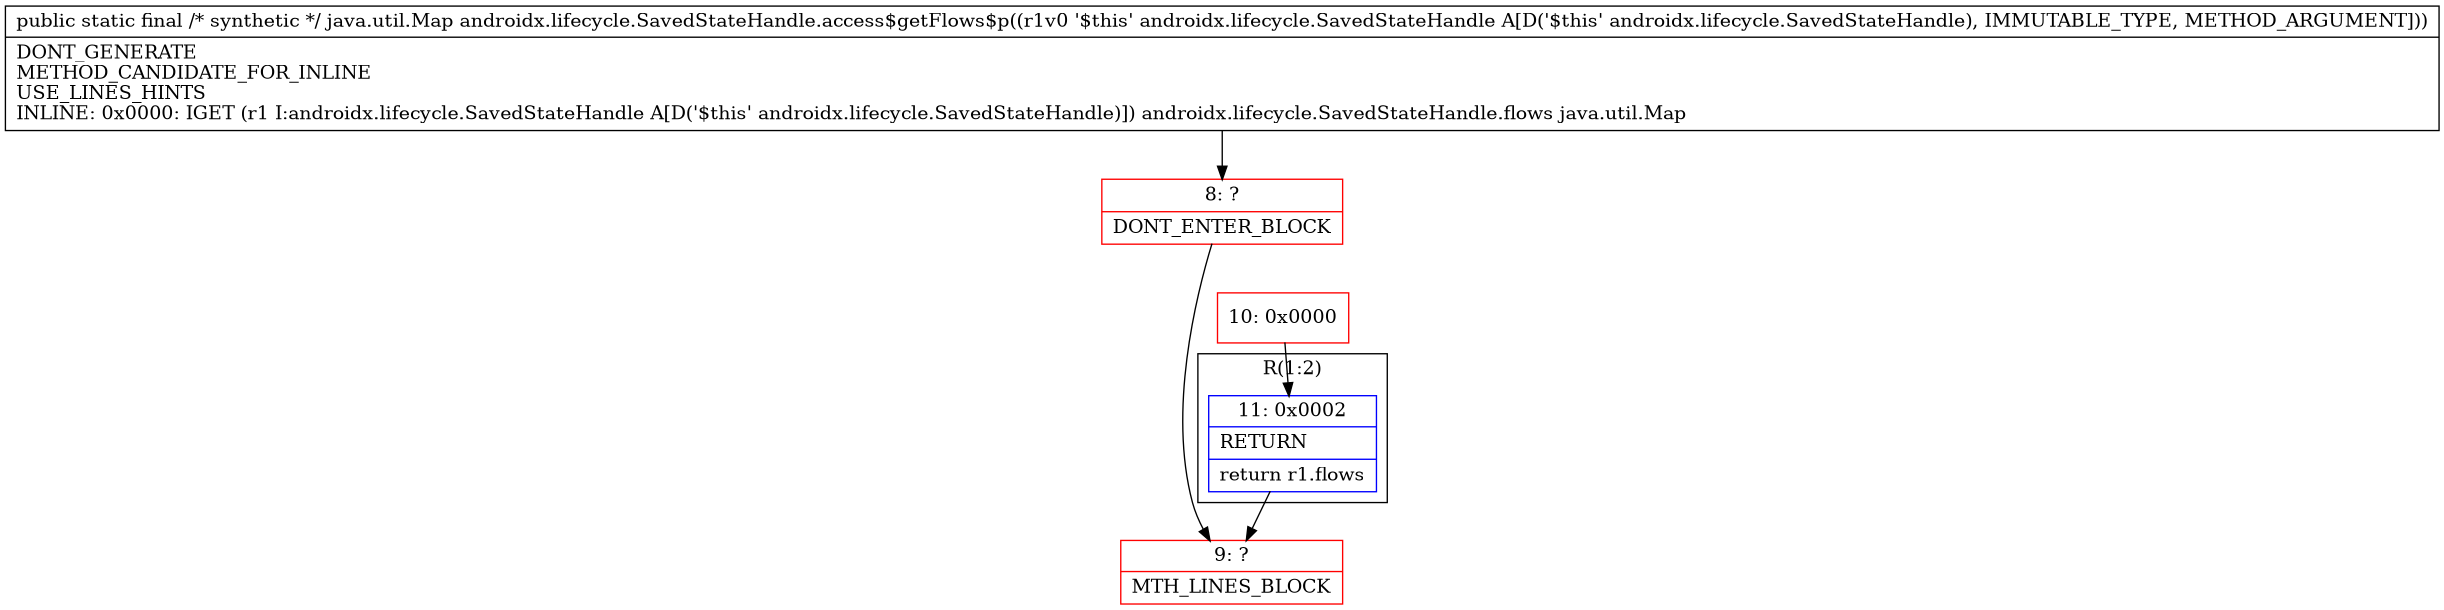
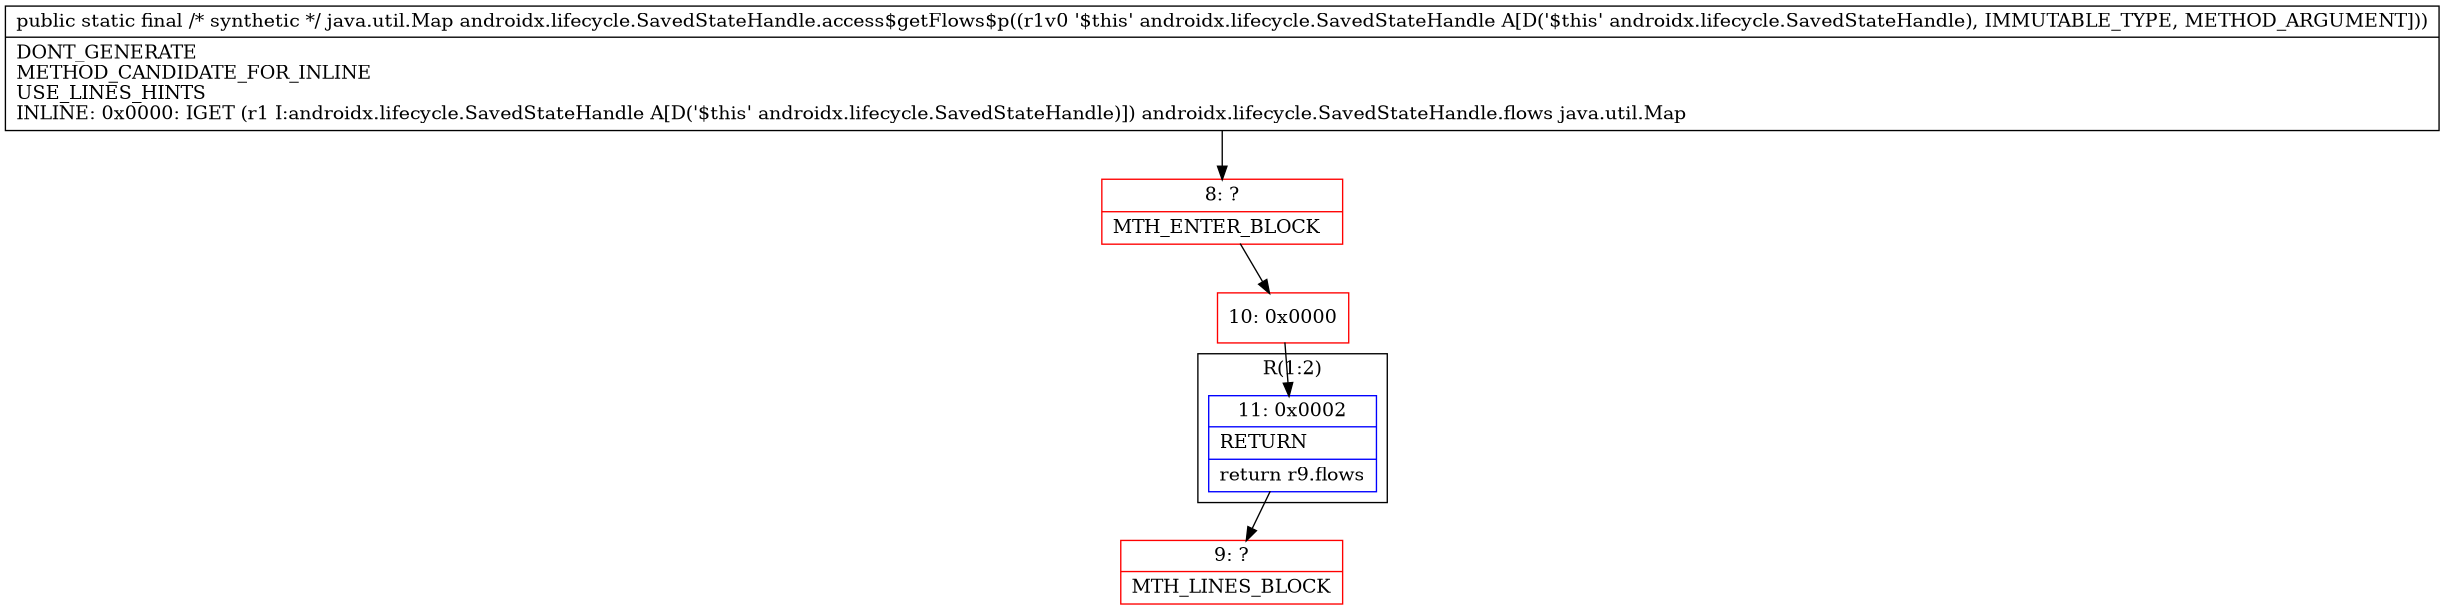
(1222, 227) -> (1217, 227)
(1184, 386) -> (1251, 263)
(1293, 475) -> (1293, 475)
